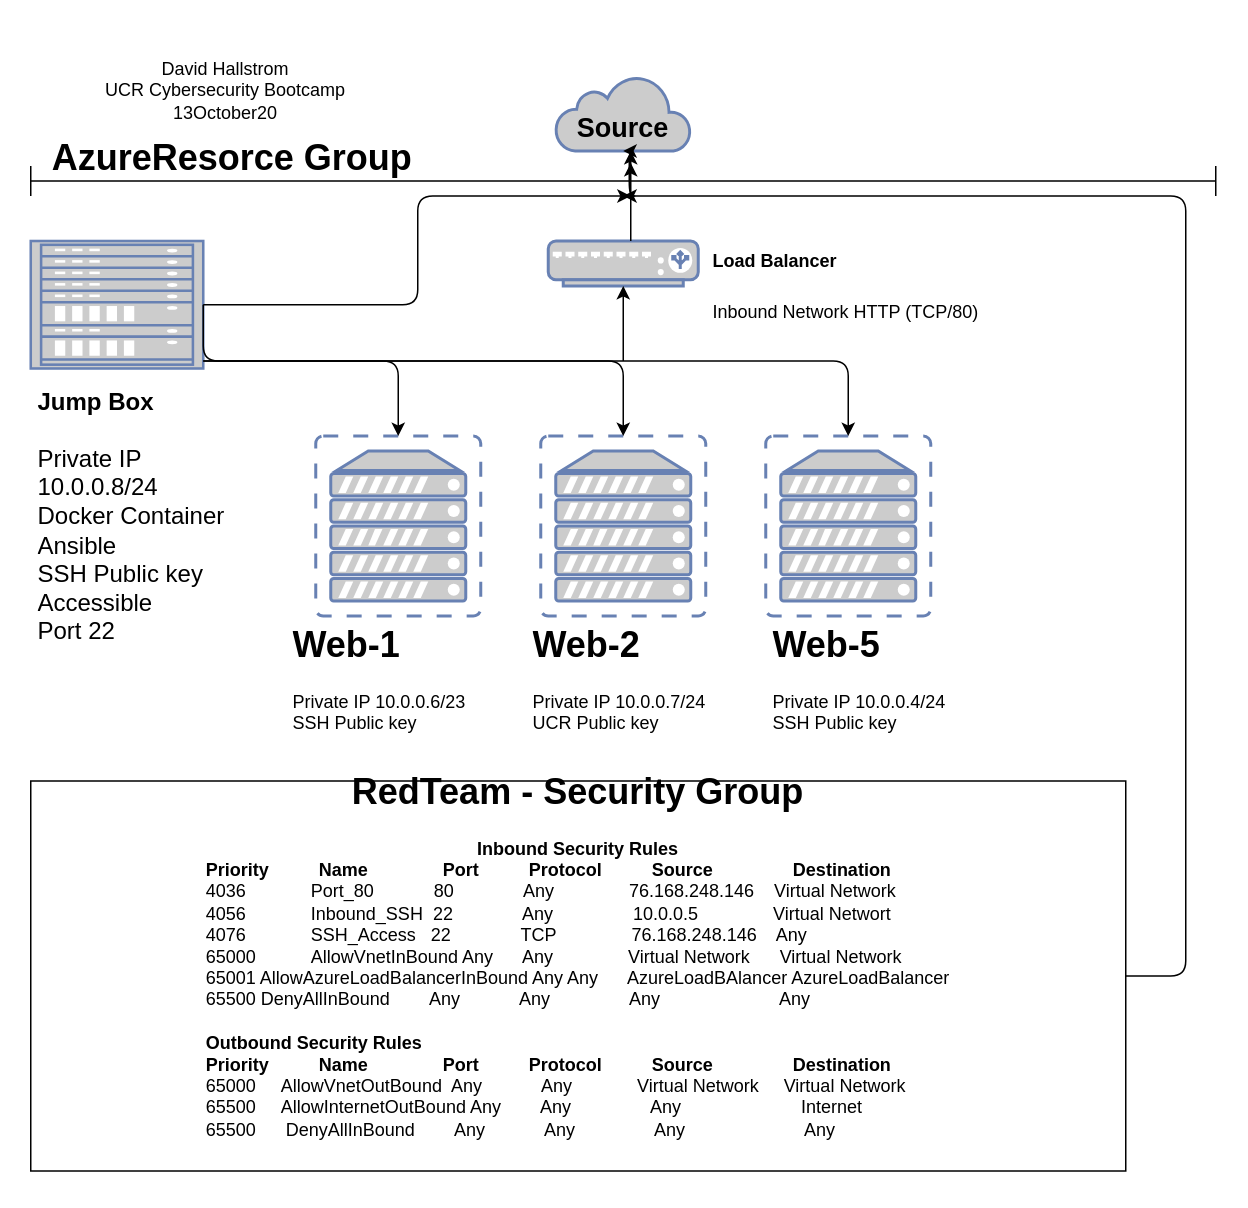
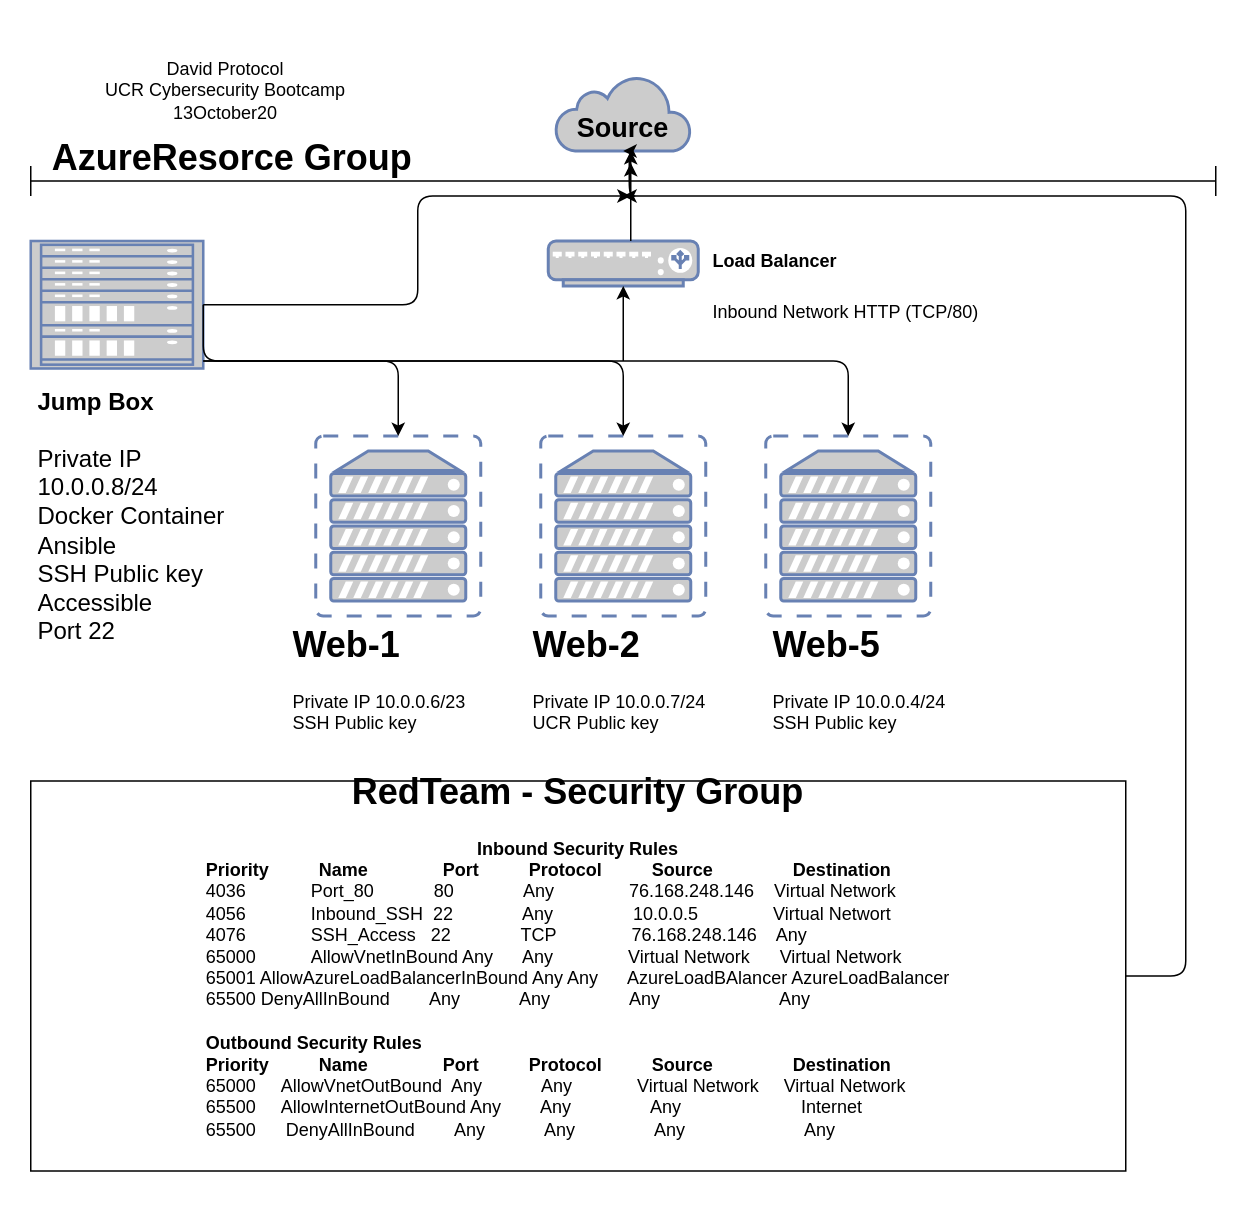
(226, 91) -> (226, 91)
